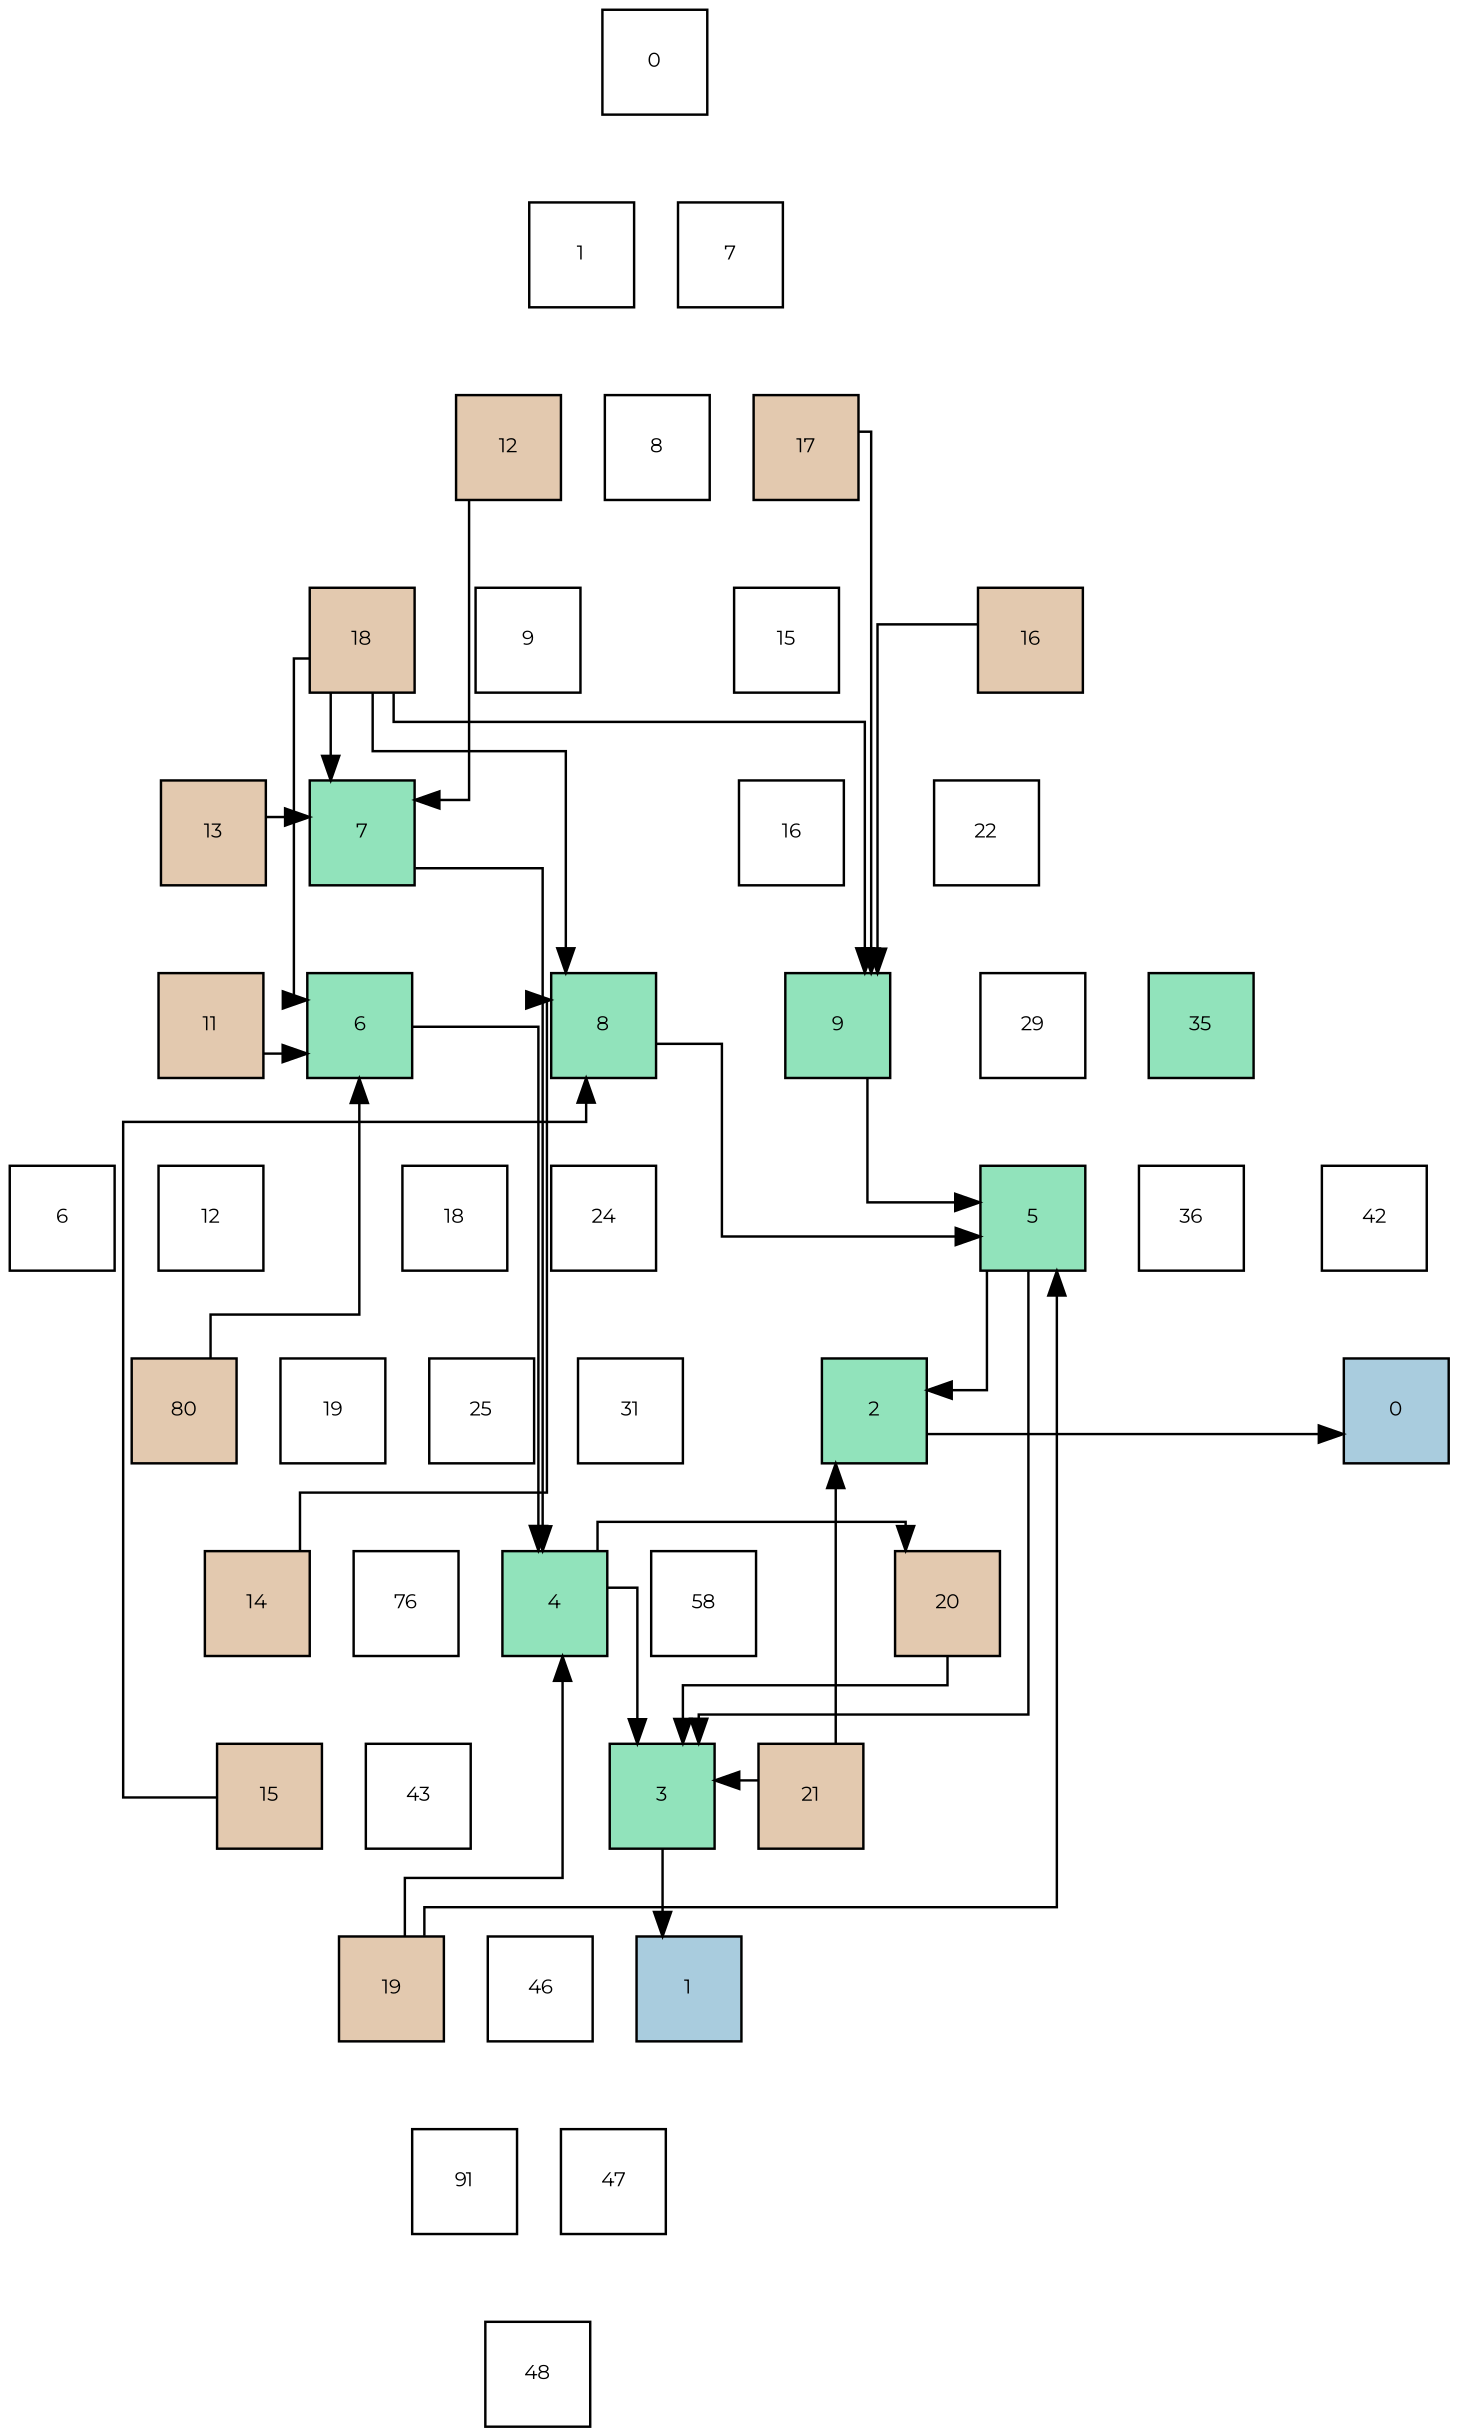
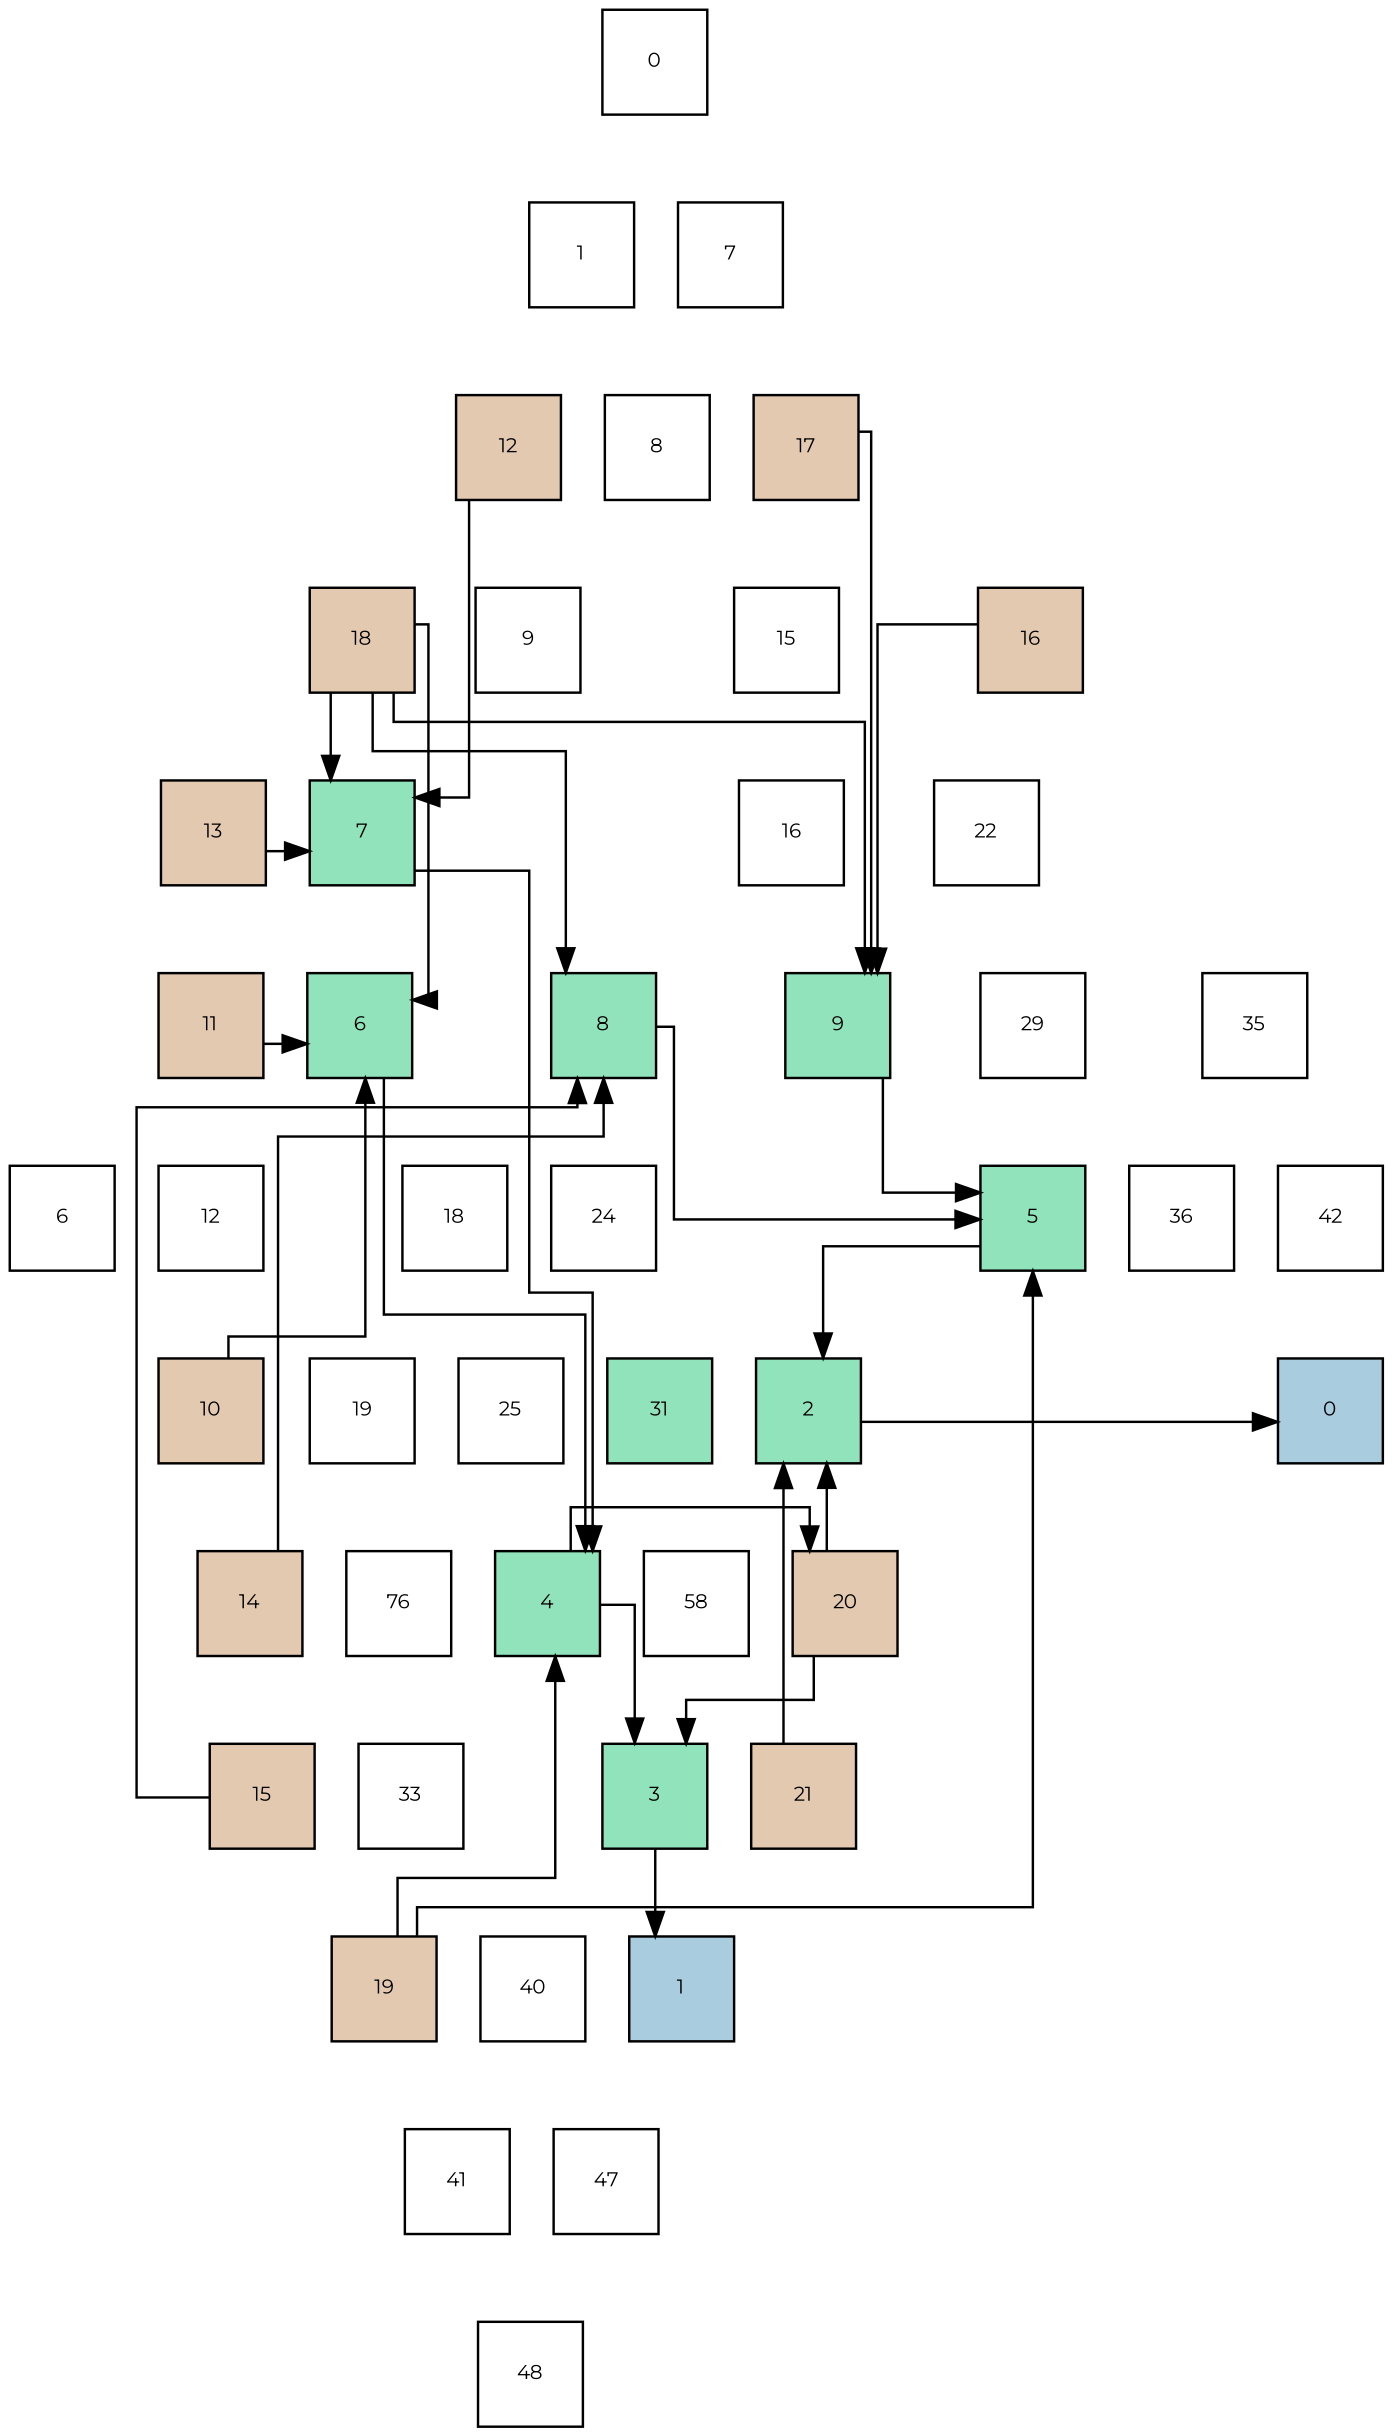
(1201, 1026) -> (1255, 1026)
(184, 1411) -> (211, 1411)
(630, 1411) -> (660, 1411)
none -> (827, 1519)
(1028, 1660) -> none
(749, 1780) -> none
(418, 1796) -> (411, 1796)
(540, 1989) -> (533, 1989)
(465, 2182) -> (457, 2182)
